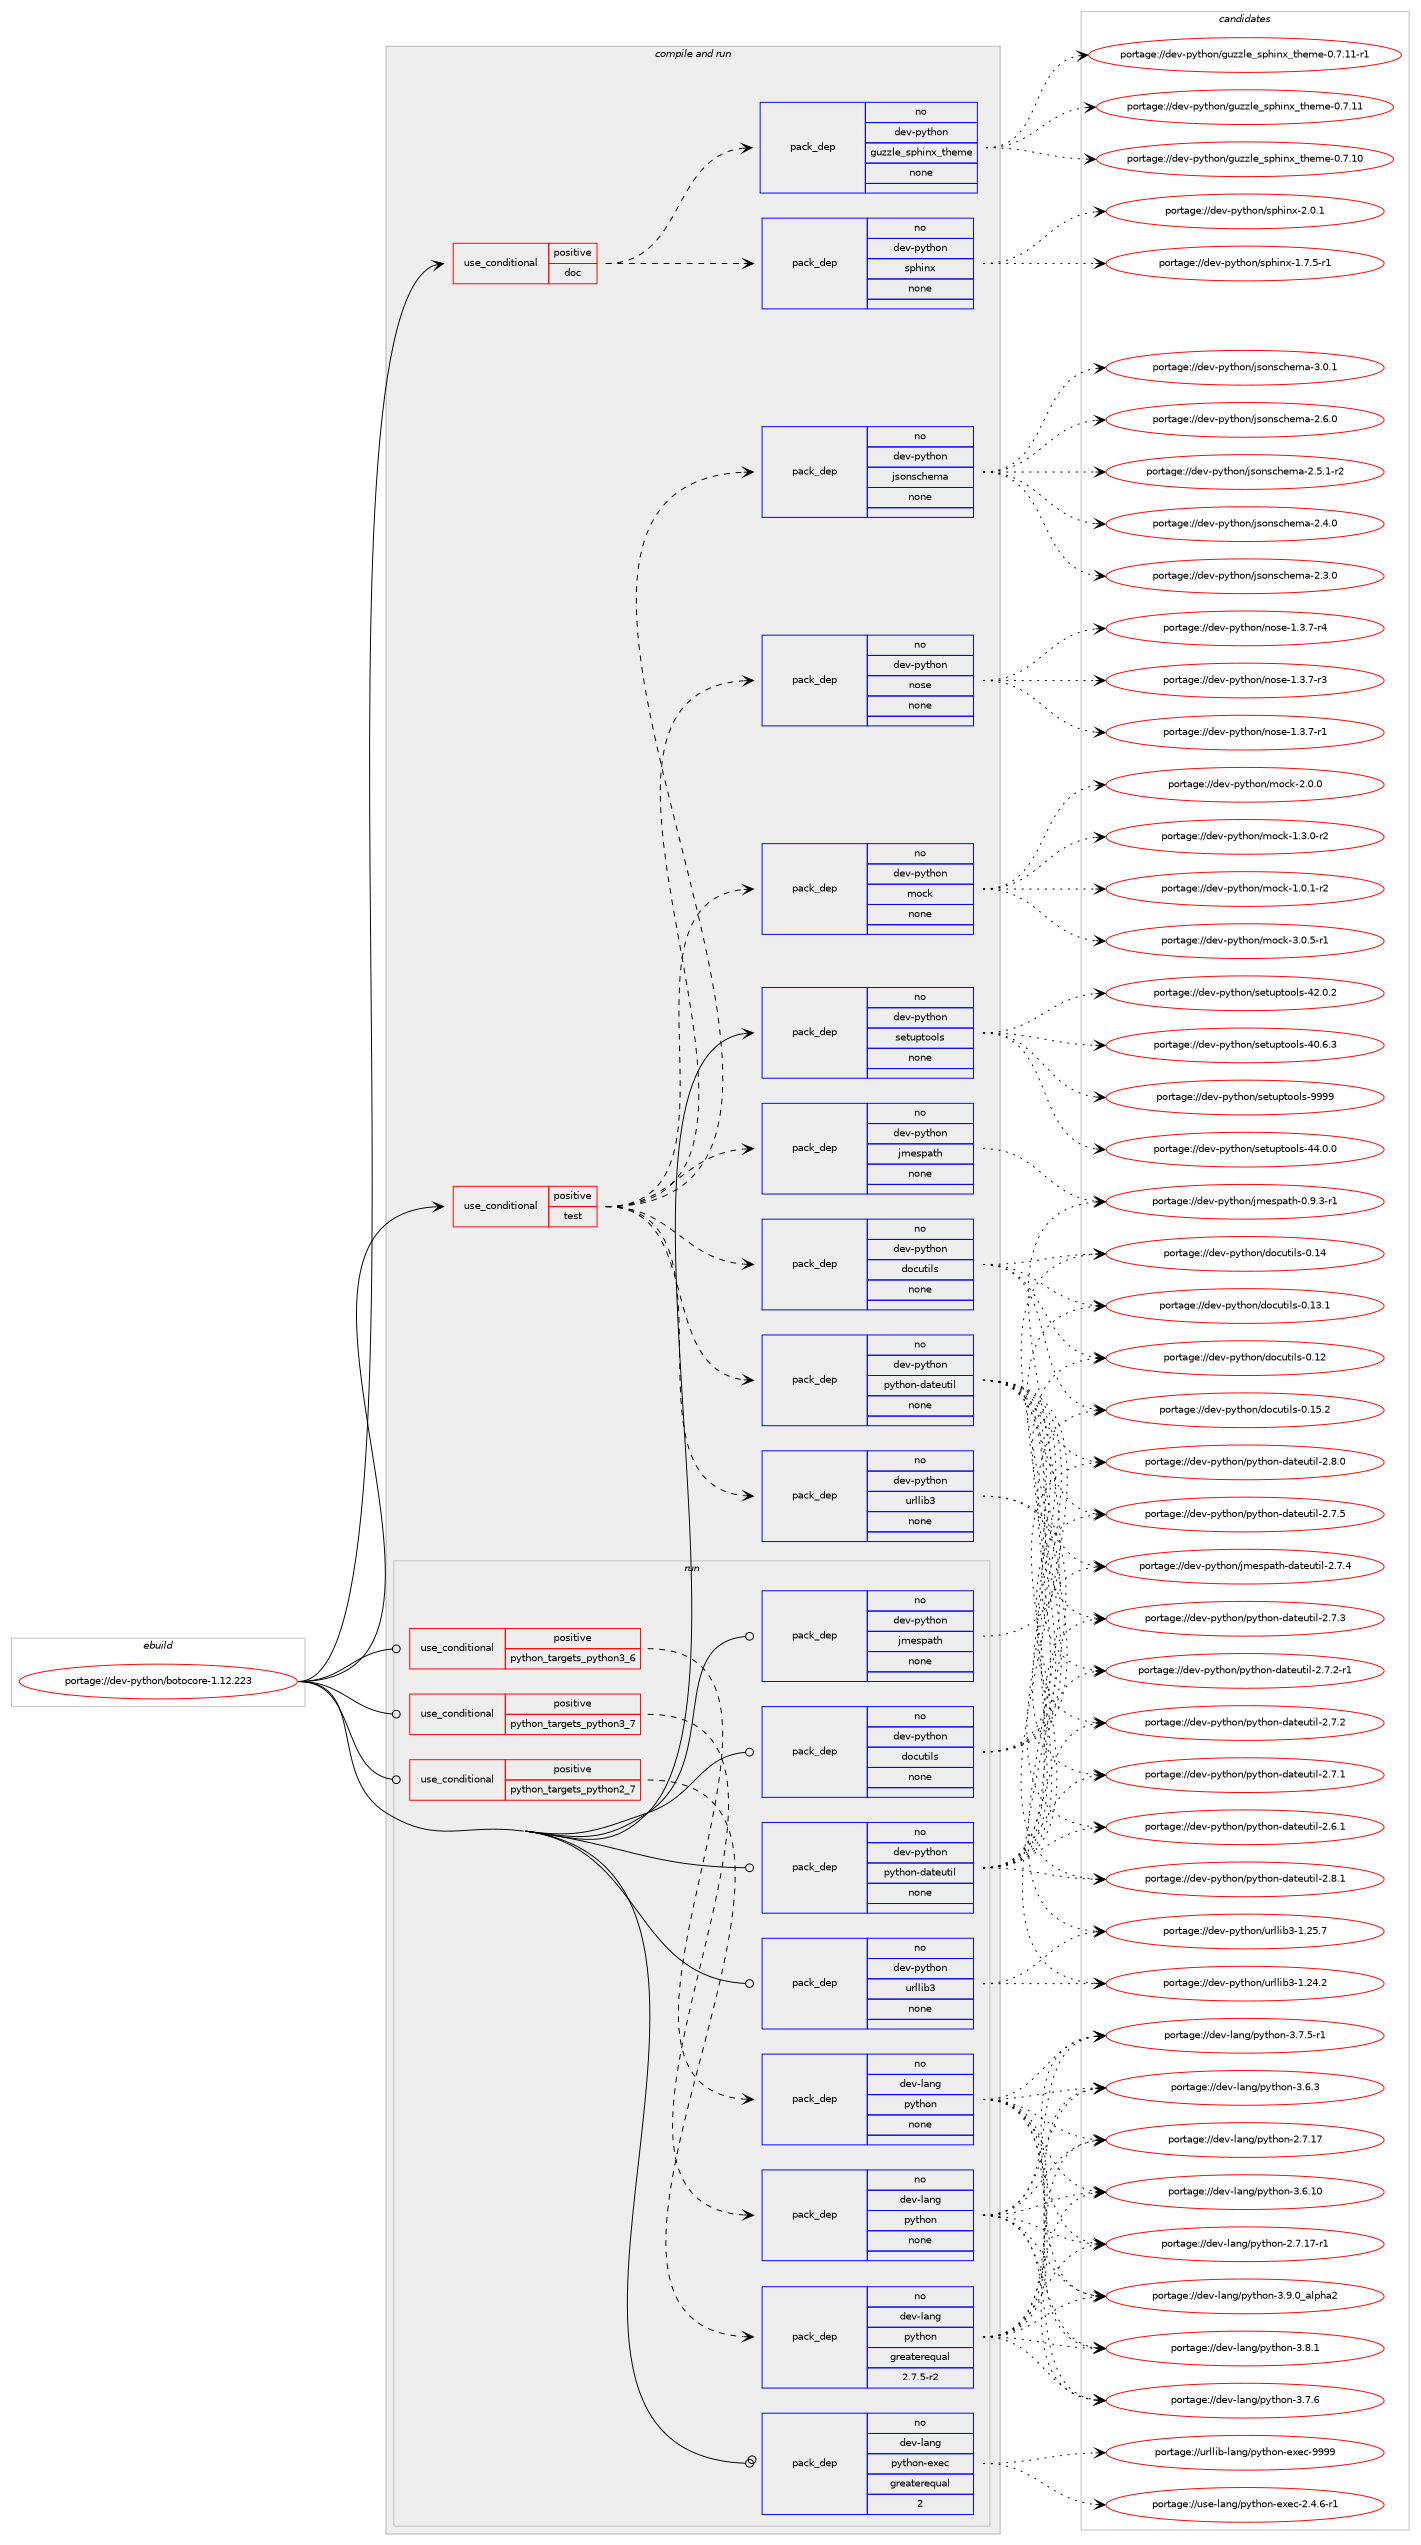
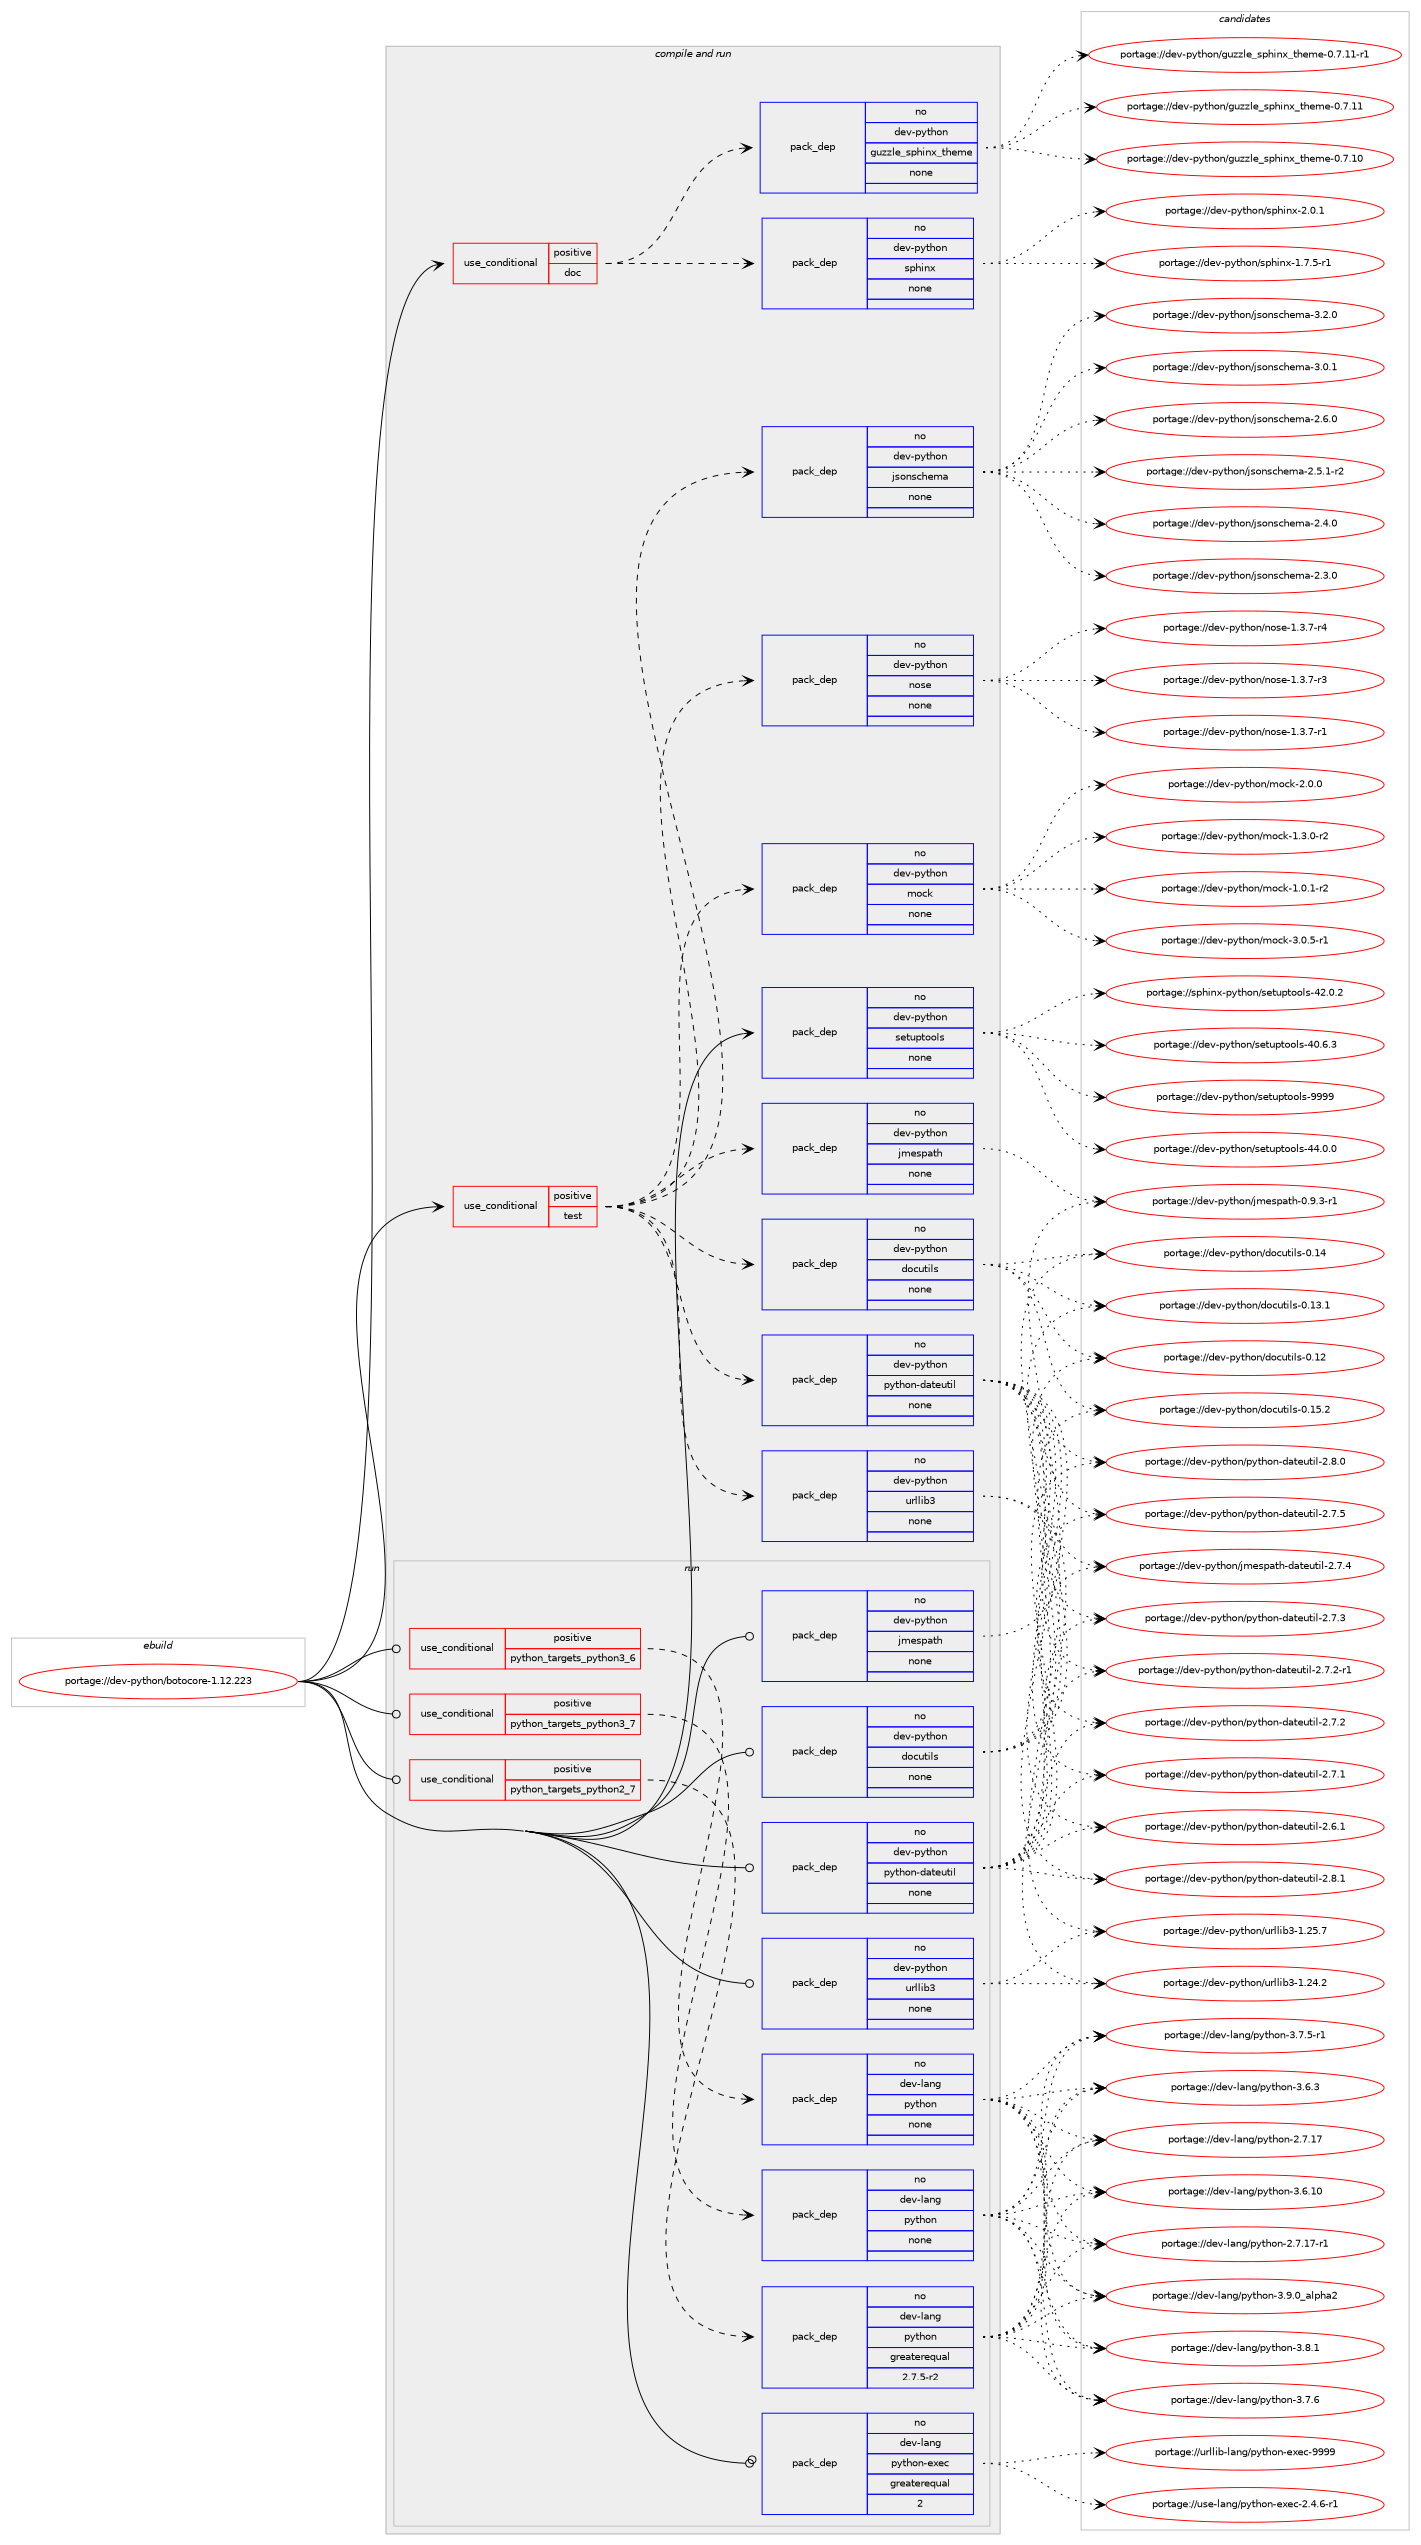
none -> (1245, 316)
(1245, 993) -> (1245, 993)
